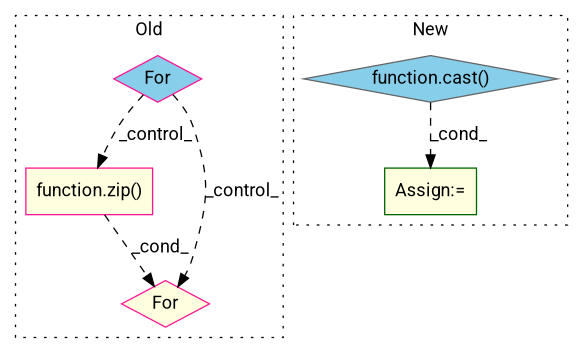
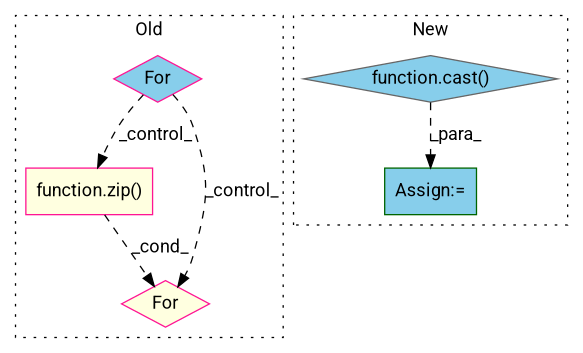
(459, 135) -> (456, 135)
(431, 191) -> (431, 191)
